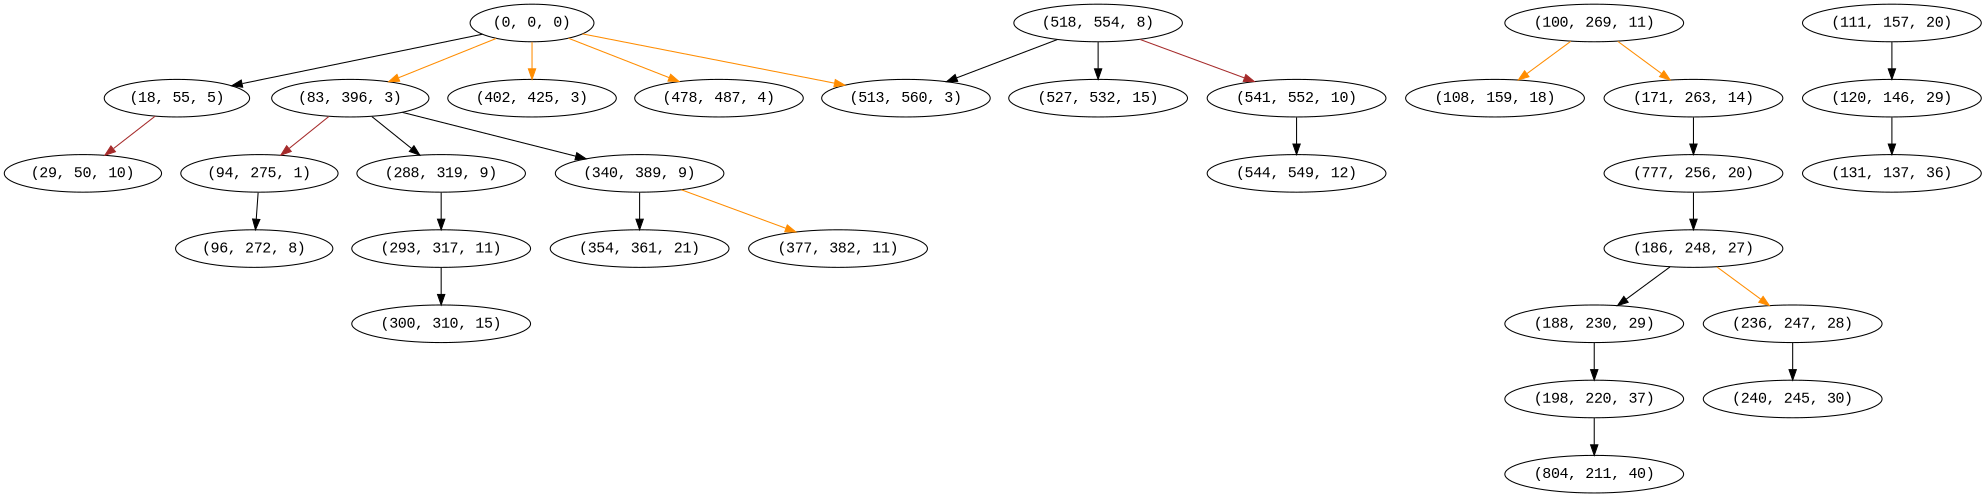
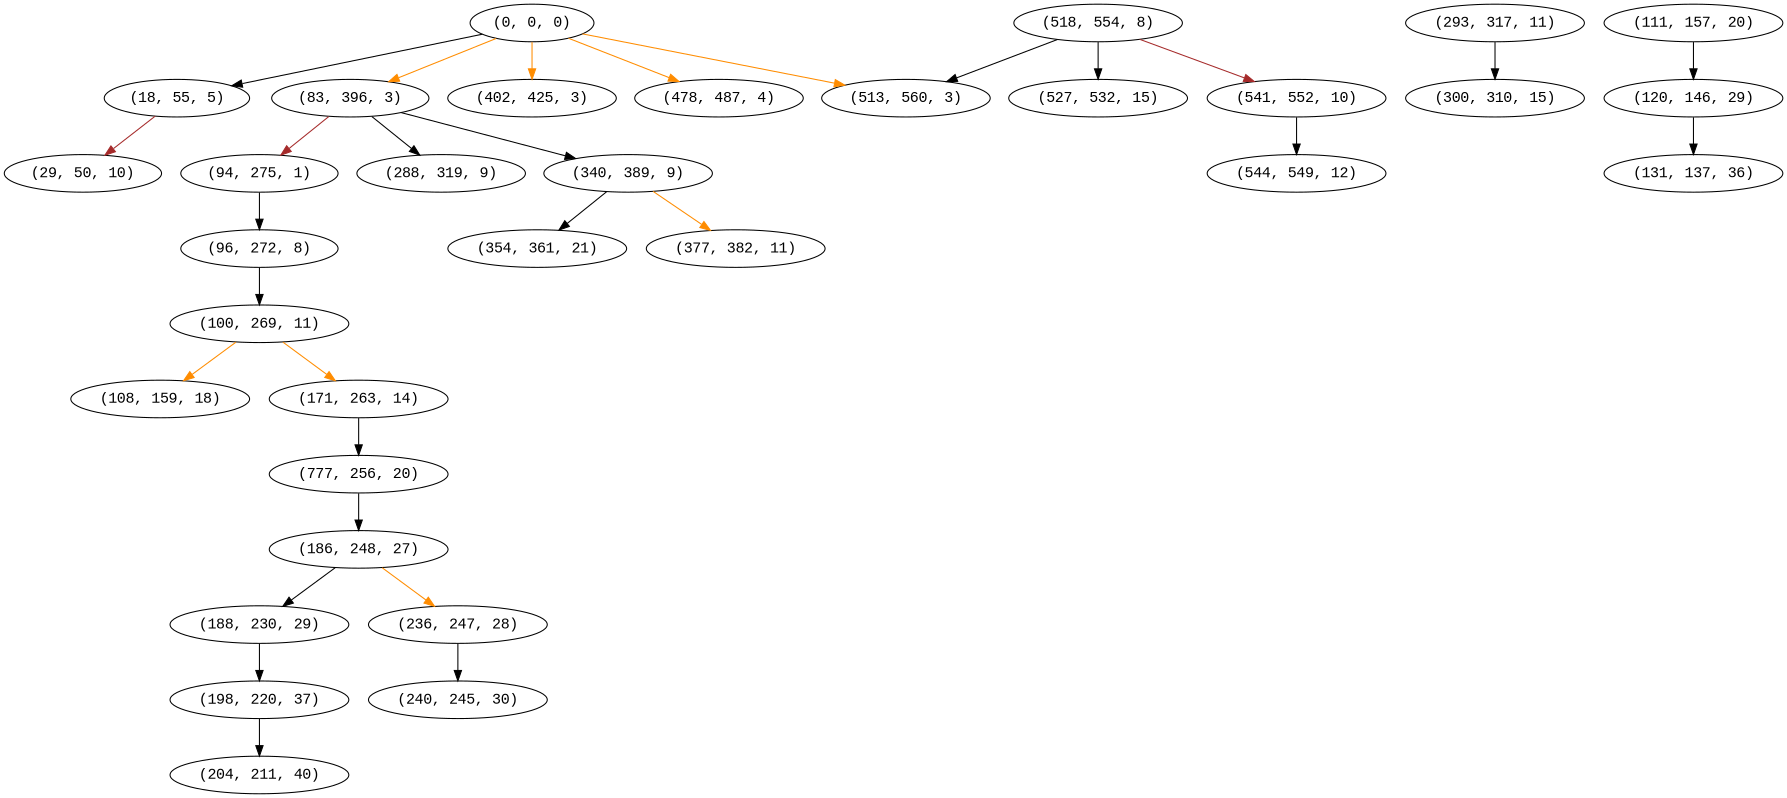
(441, 206) -> none
none -> (259, 281)
(1594, 474) -> (259, 775)
